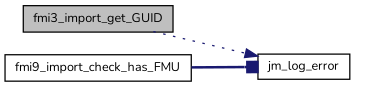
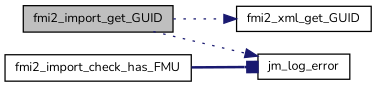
(98, 19) -> (98, 19)
none -> (304, 19)
(98, 68) -> (98, 68)
